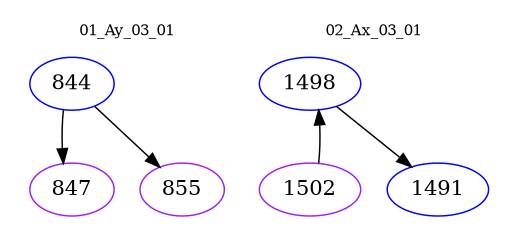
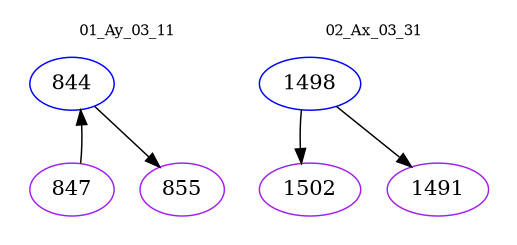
(127, 32) -> (127, 32)
(374, 32) -> (374, 32)
(62, 129) -> (82, 144)
(320, 144) -> (300, 129)
(438, 190) -> (438, 190)
